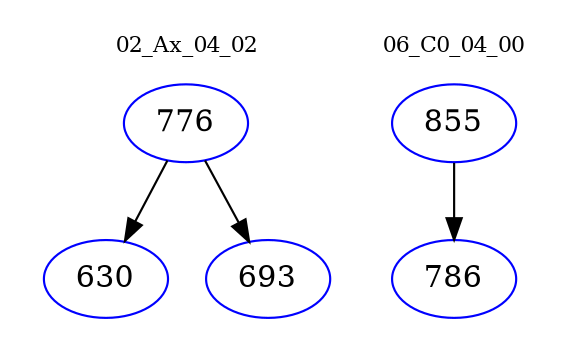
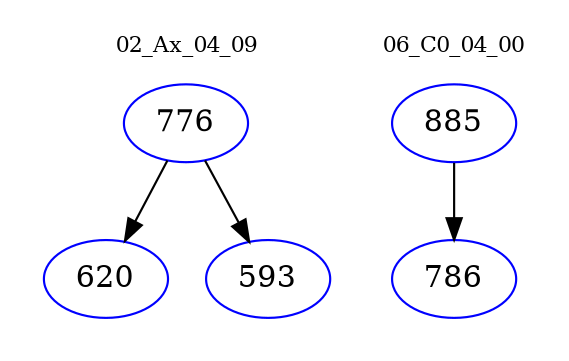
(187, 46) -> (187, 46)
(454, 123) -> (454, 123)
(106, 279) -> (106, 279)
(268, 279) -> (268, 279)
